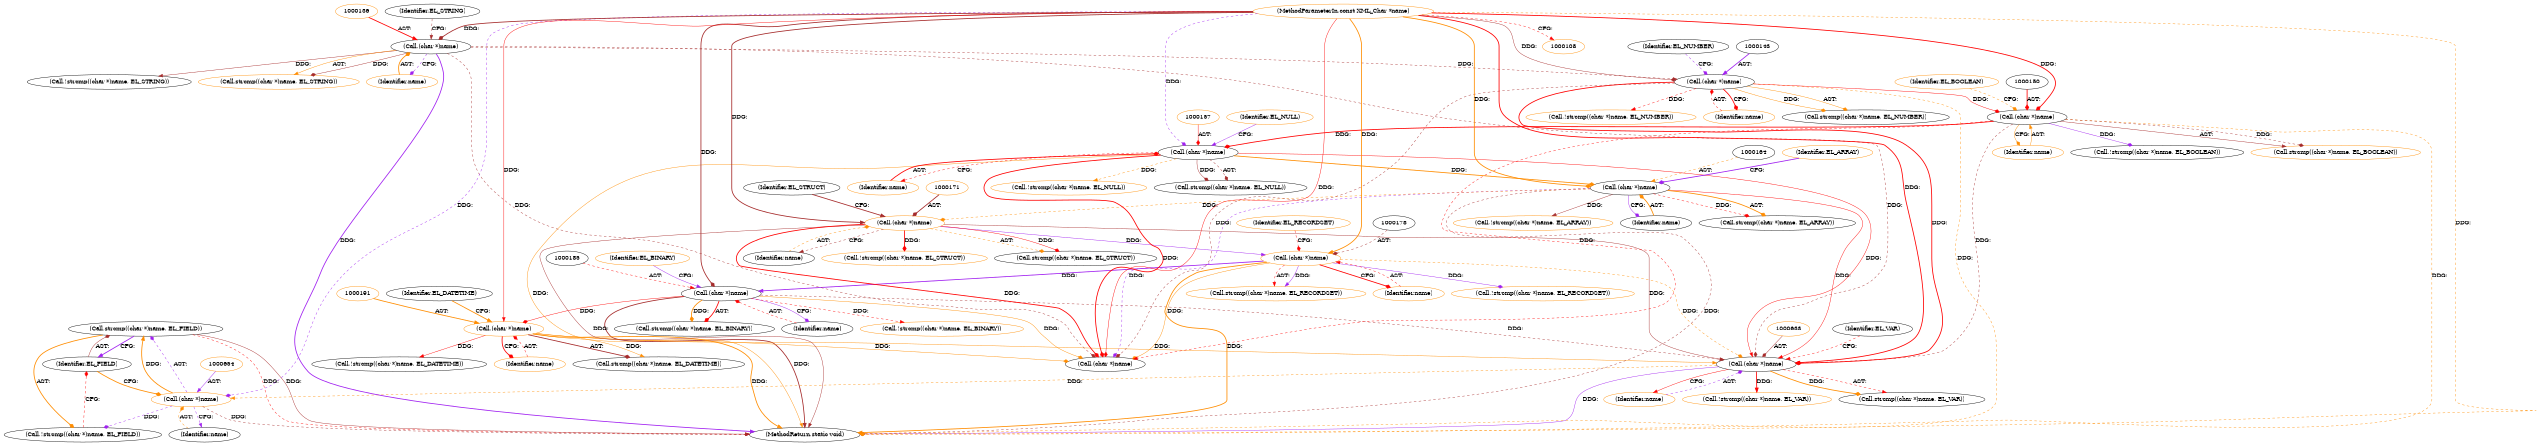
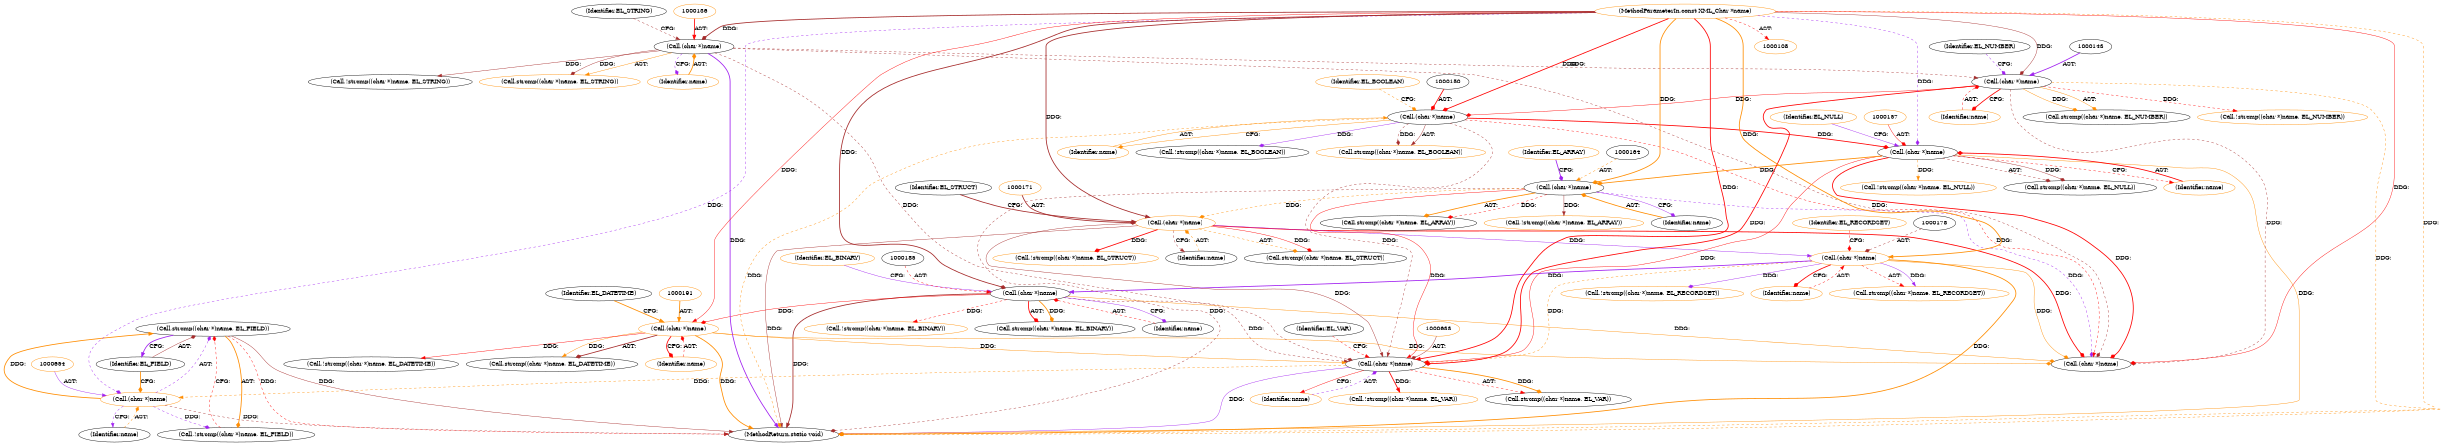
(1546, 29) -> (1767, 29)
(85, 402) -> (214, 386)
